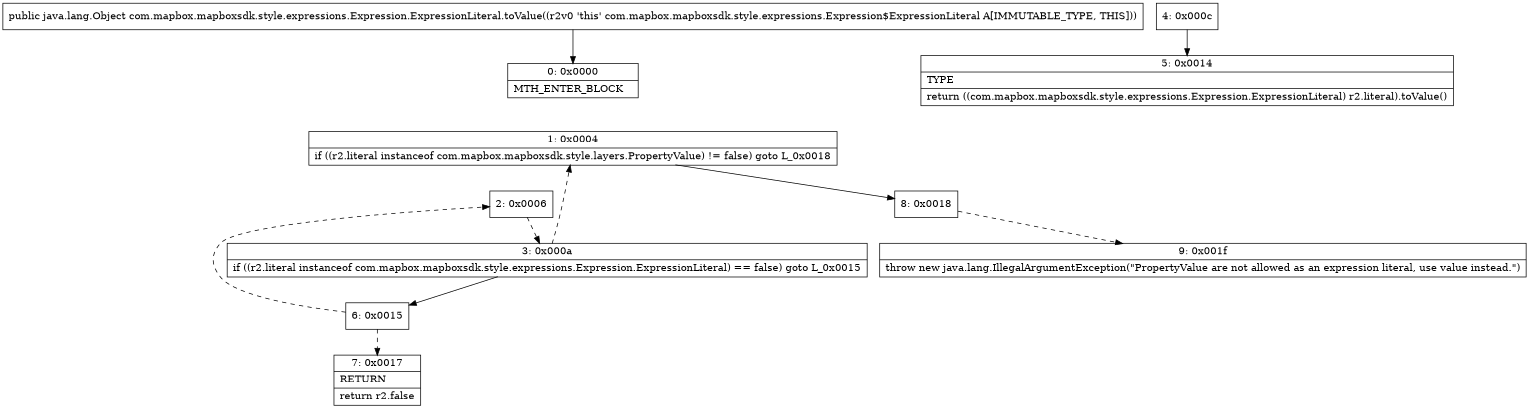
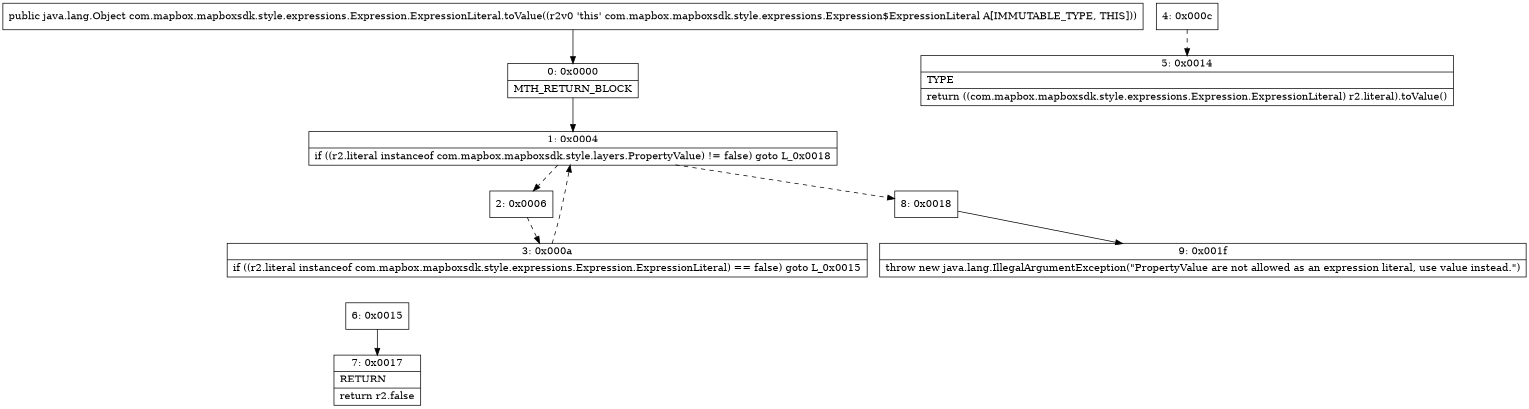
(1187, 39) -> (1187, 39)
(569, 89) -> (573, 89)
none -> (573, 111)
(781, 181) -> (781, 181)
(1037, 227) -> (1037, 227)
(266, 229) -> (548, 175)
(457, 290) -> none
(377, 339) -> (377, 339)
